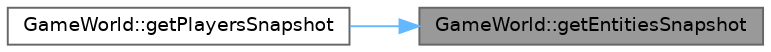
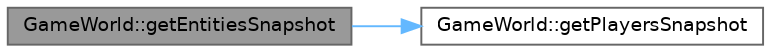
(375, 26) -> (377, 26)
